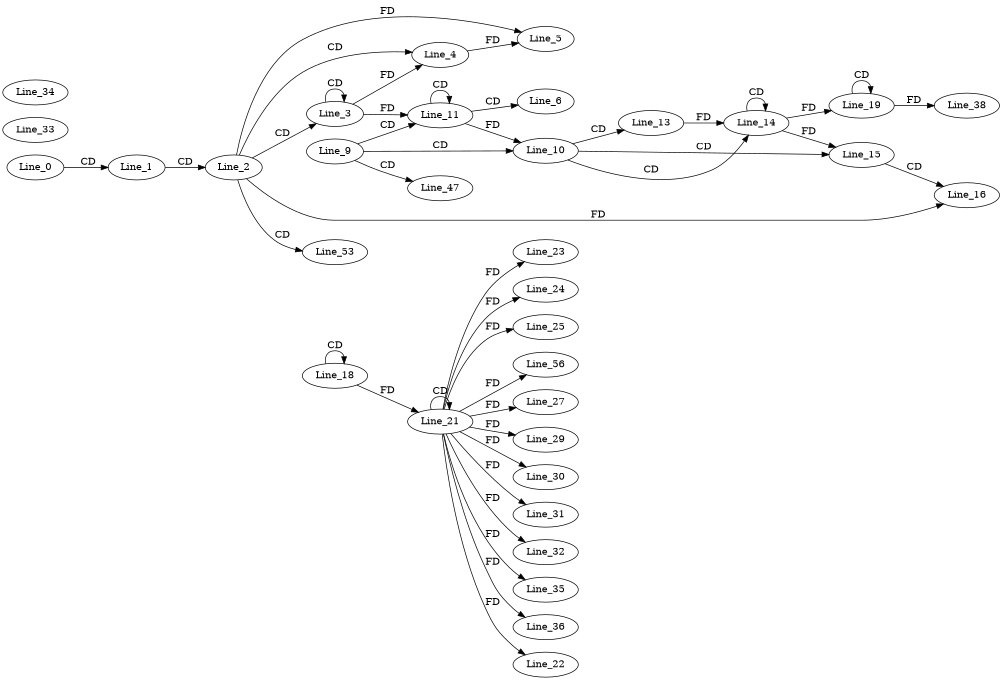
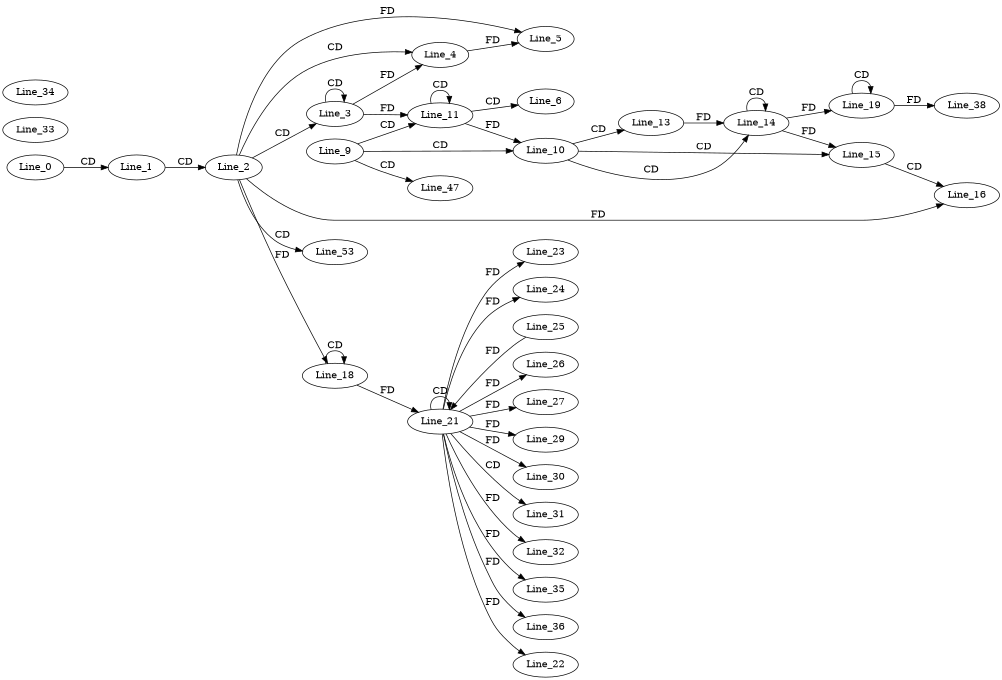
none -> (279, 270)
(466, 362) -> (488, 368)
(546, 365) -> (546, 365)
(493, 466) -> (493, 466)
